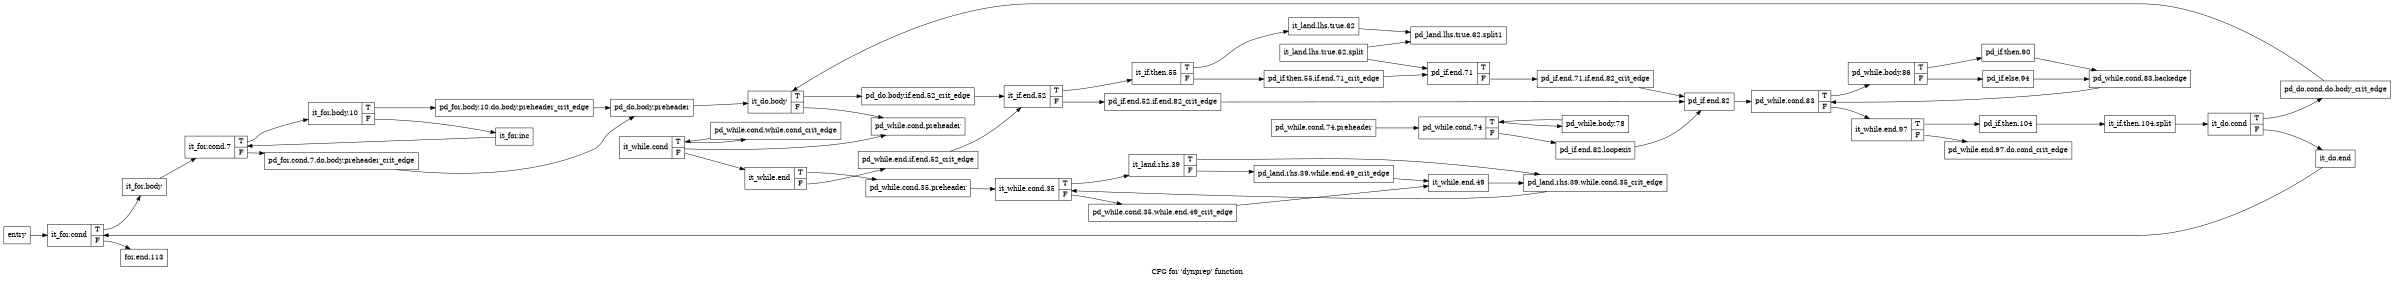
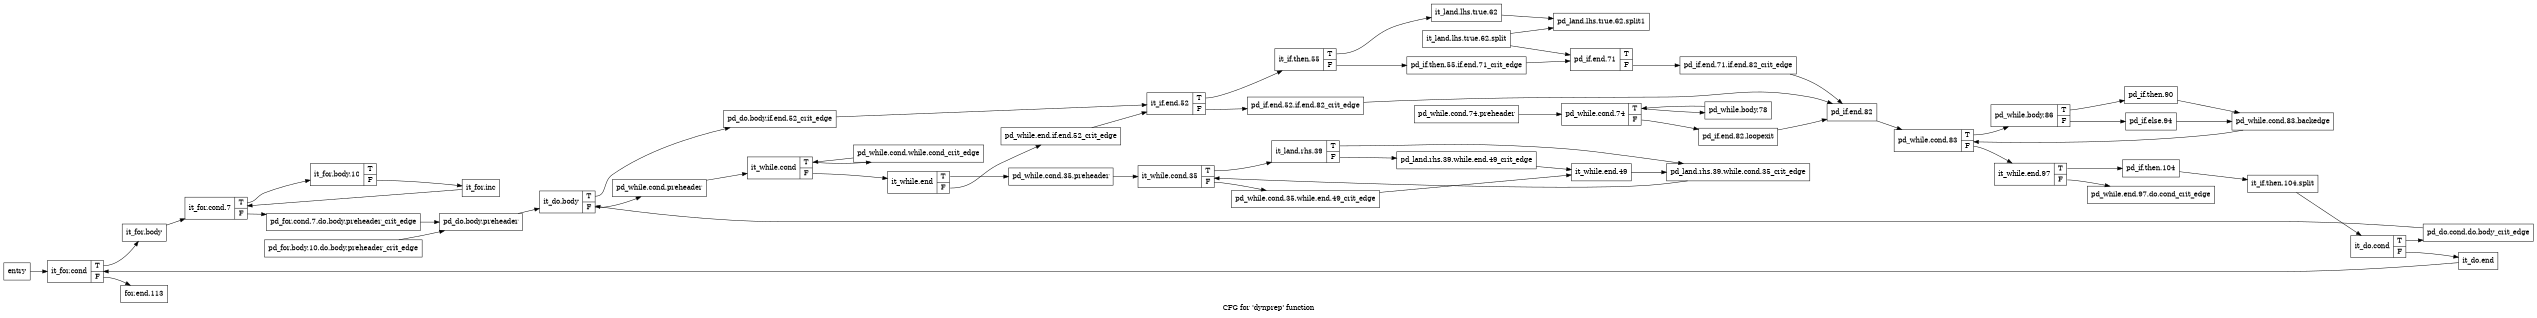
(403, 108) -> none
(783, 148) -> (724, 177)
